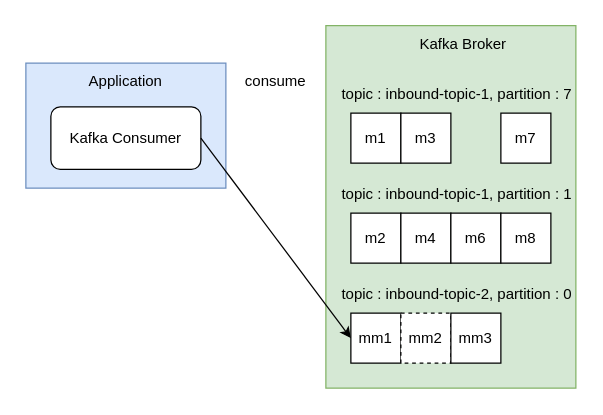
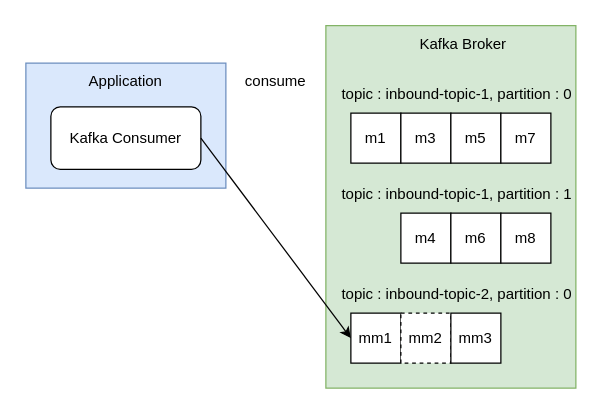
(457, 94) -> (457, 94)
none -> (476, 138)
(376, 238) -> none
